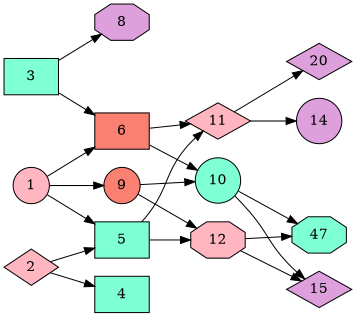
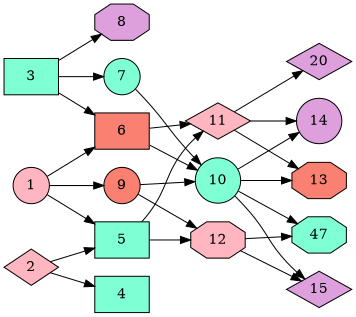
none -> (122, 77)
none -> (262, 155)
none -> (319, 180)
